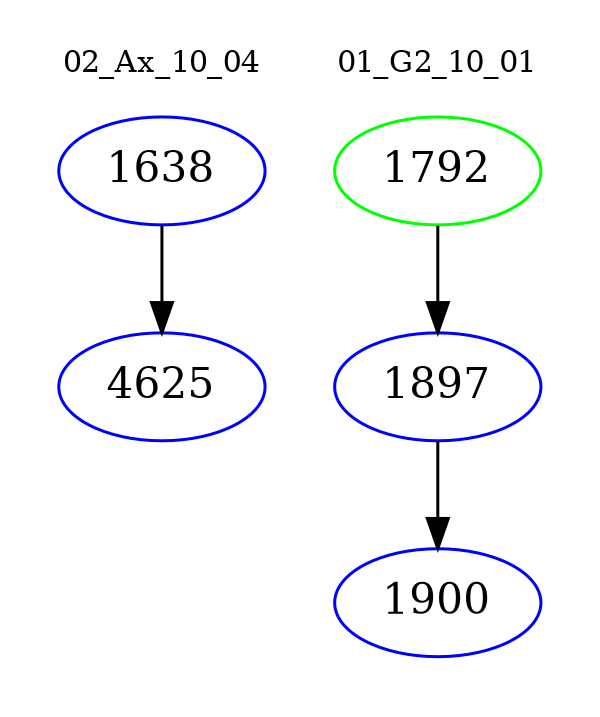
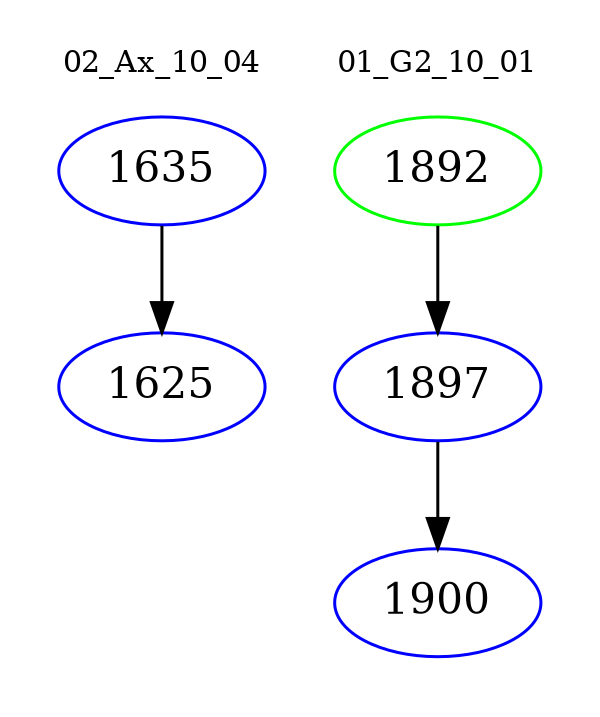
(162, 171) -> (162, 171)
(438, 171) -> (438, 171)
(162, 387) -> (162, 387)
